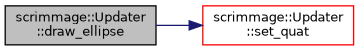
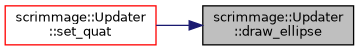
(173, 25) -> (173, 25)
